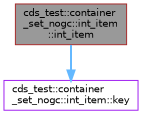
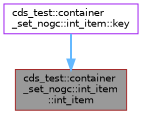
(71, 58) -> (71, 47)
